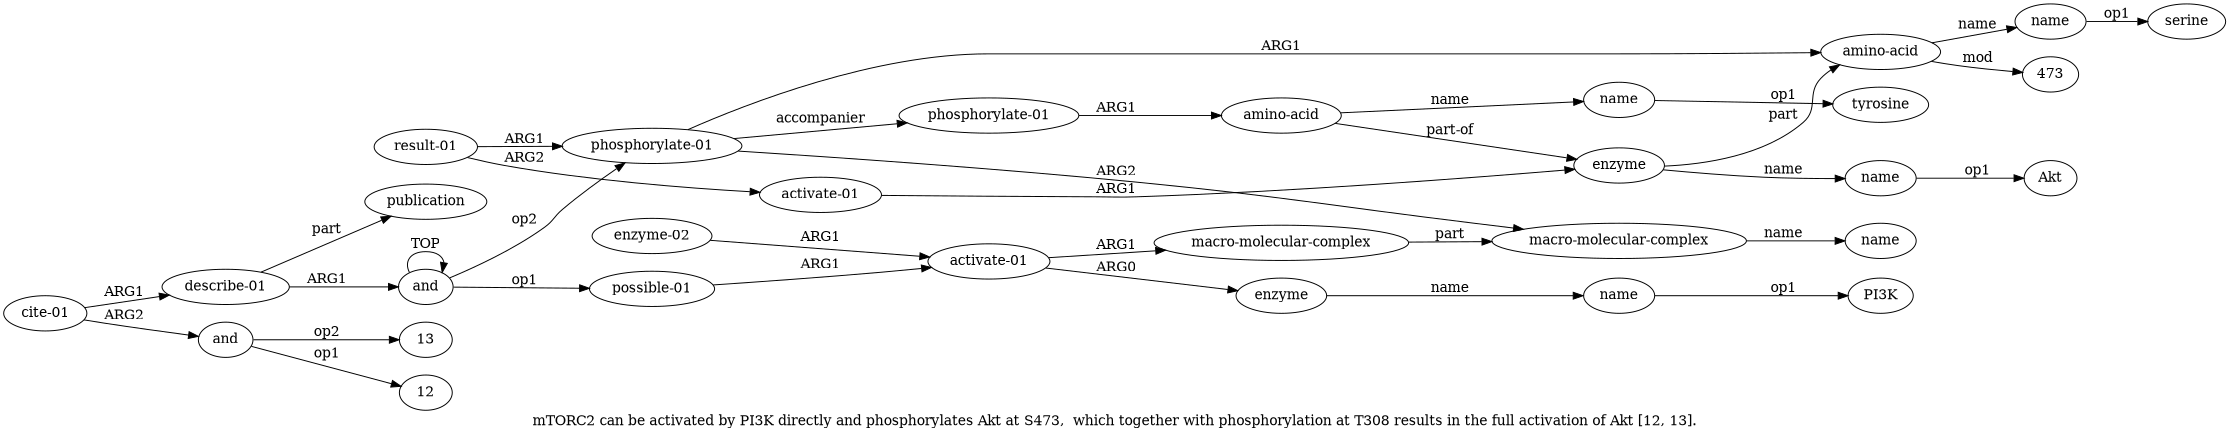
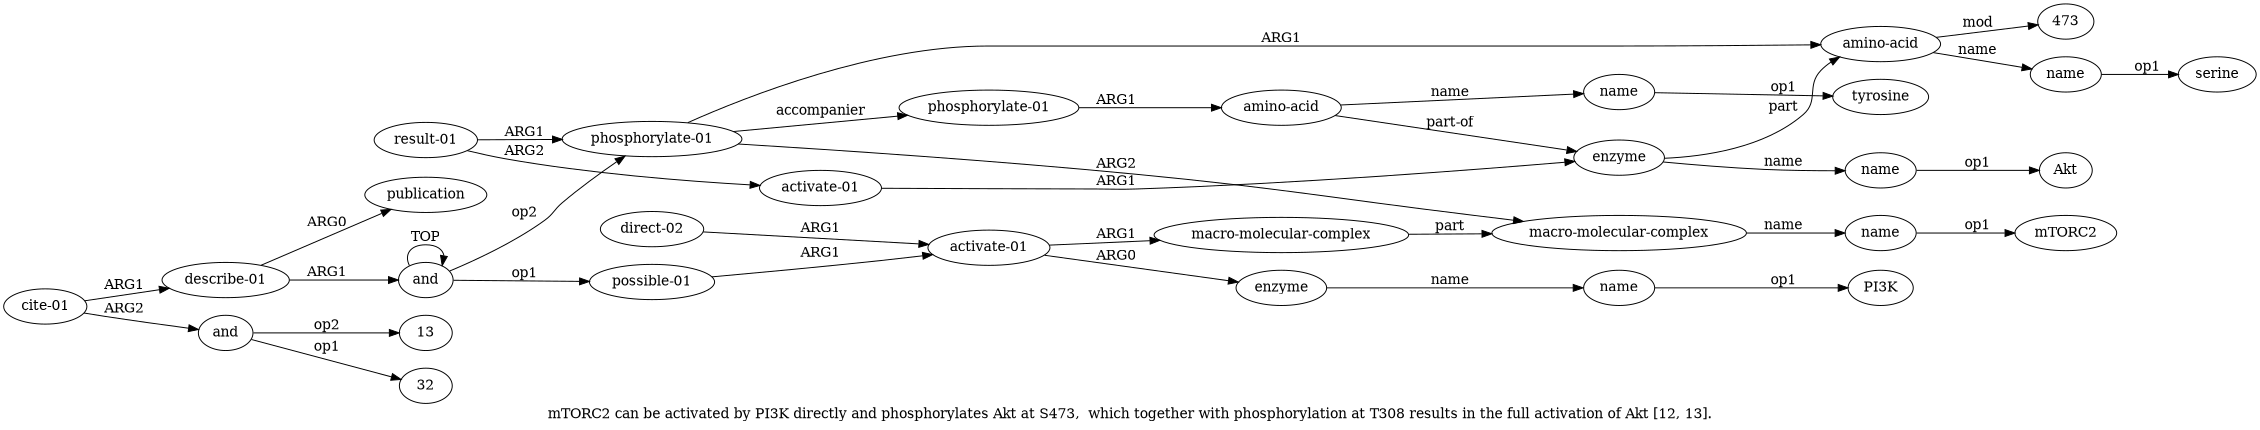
(327, 230) -> (327, 223)
none -> (2066, 233)
(652, 236) -> (652, 229)
(426, 393) -> (426, 386)
